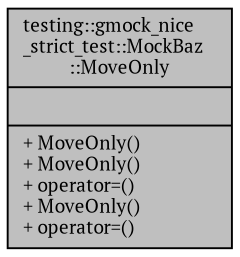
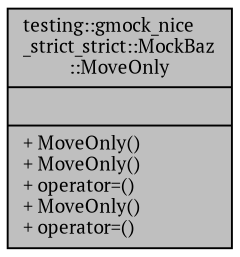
(114, 47) -> (120, 47)
